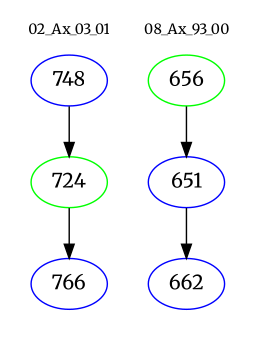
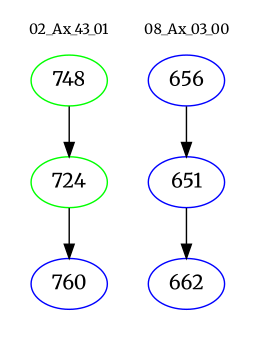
(69, 30) -> (69, 30)
(187, 30) -> (187, 30)
(69, 81) -> (69, 81)
(186, 81) -> (186, 81)
(69, 284) -> (69, 284)
